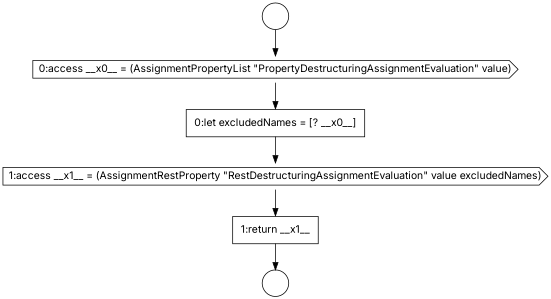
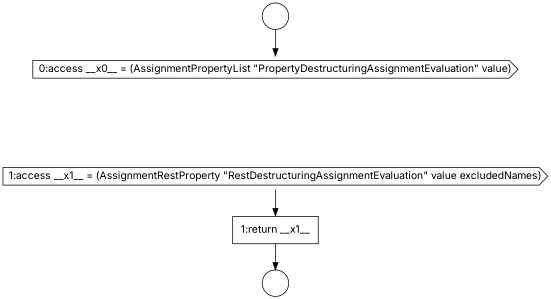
(275, 123) -> none
